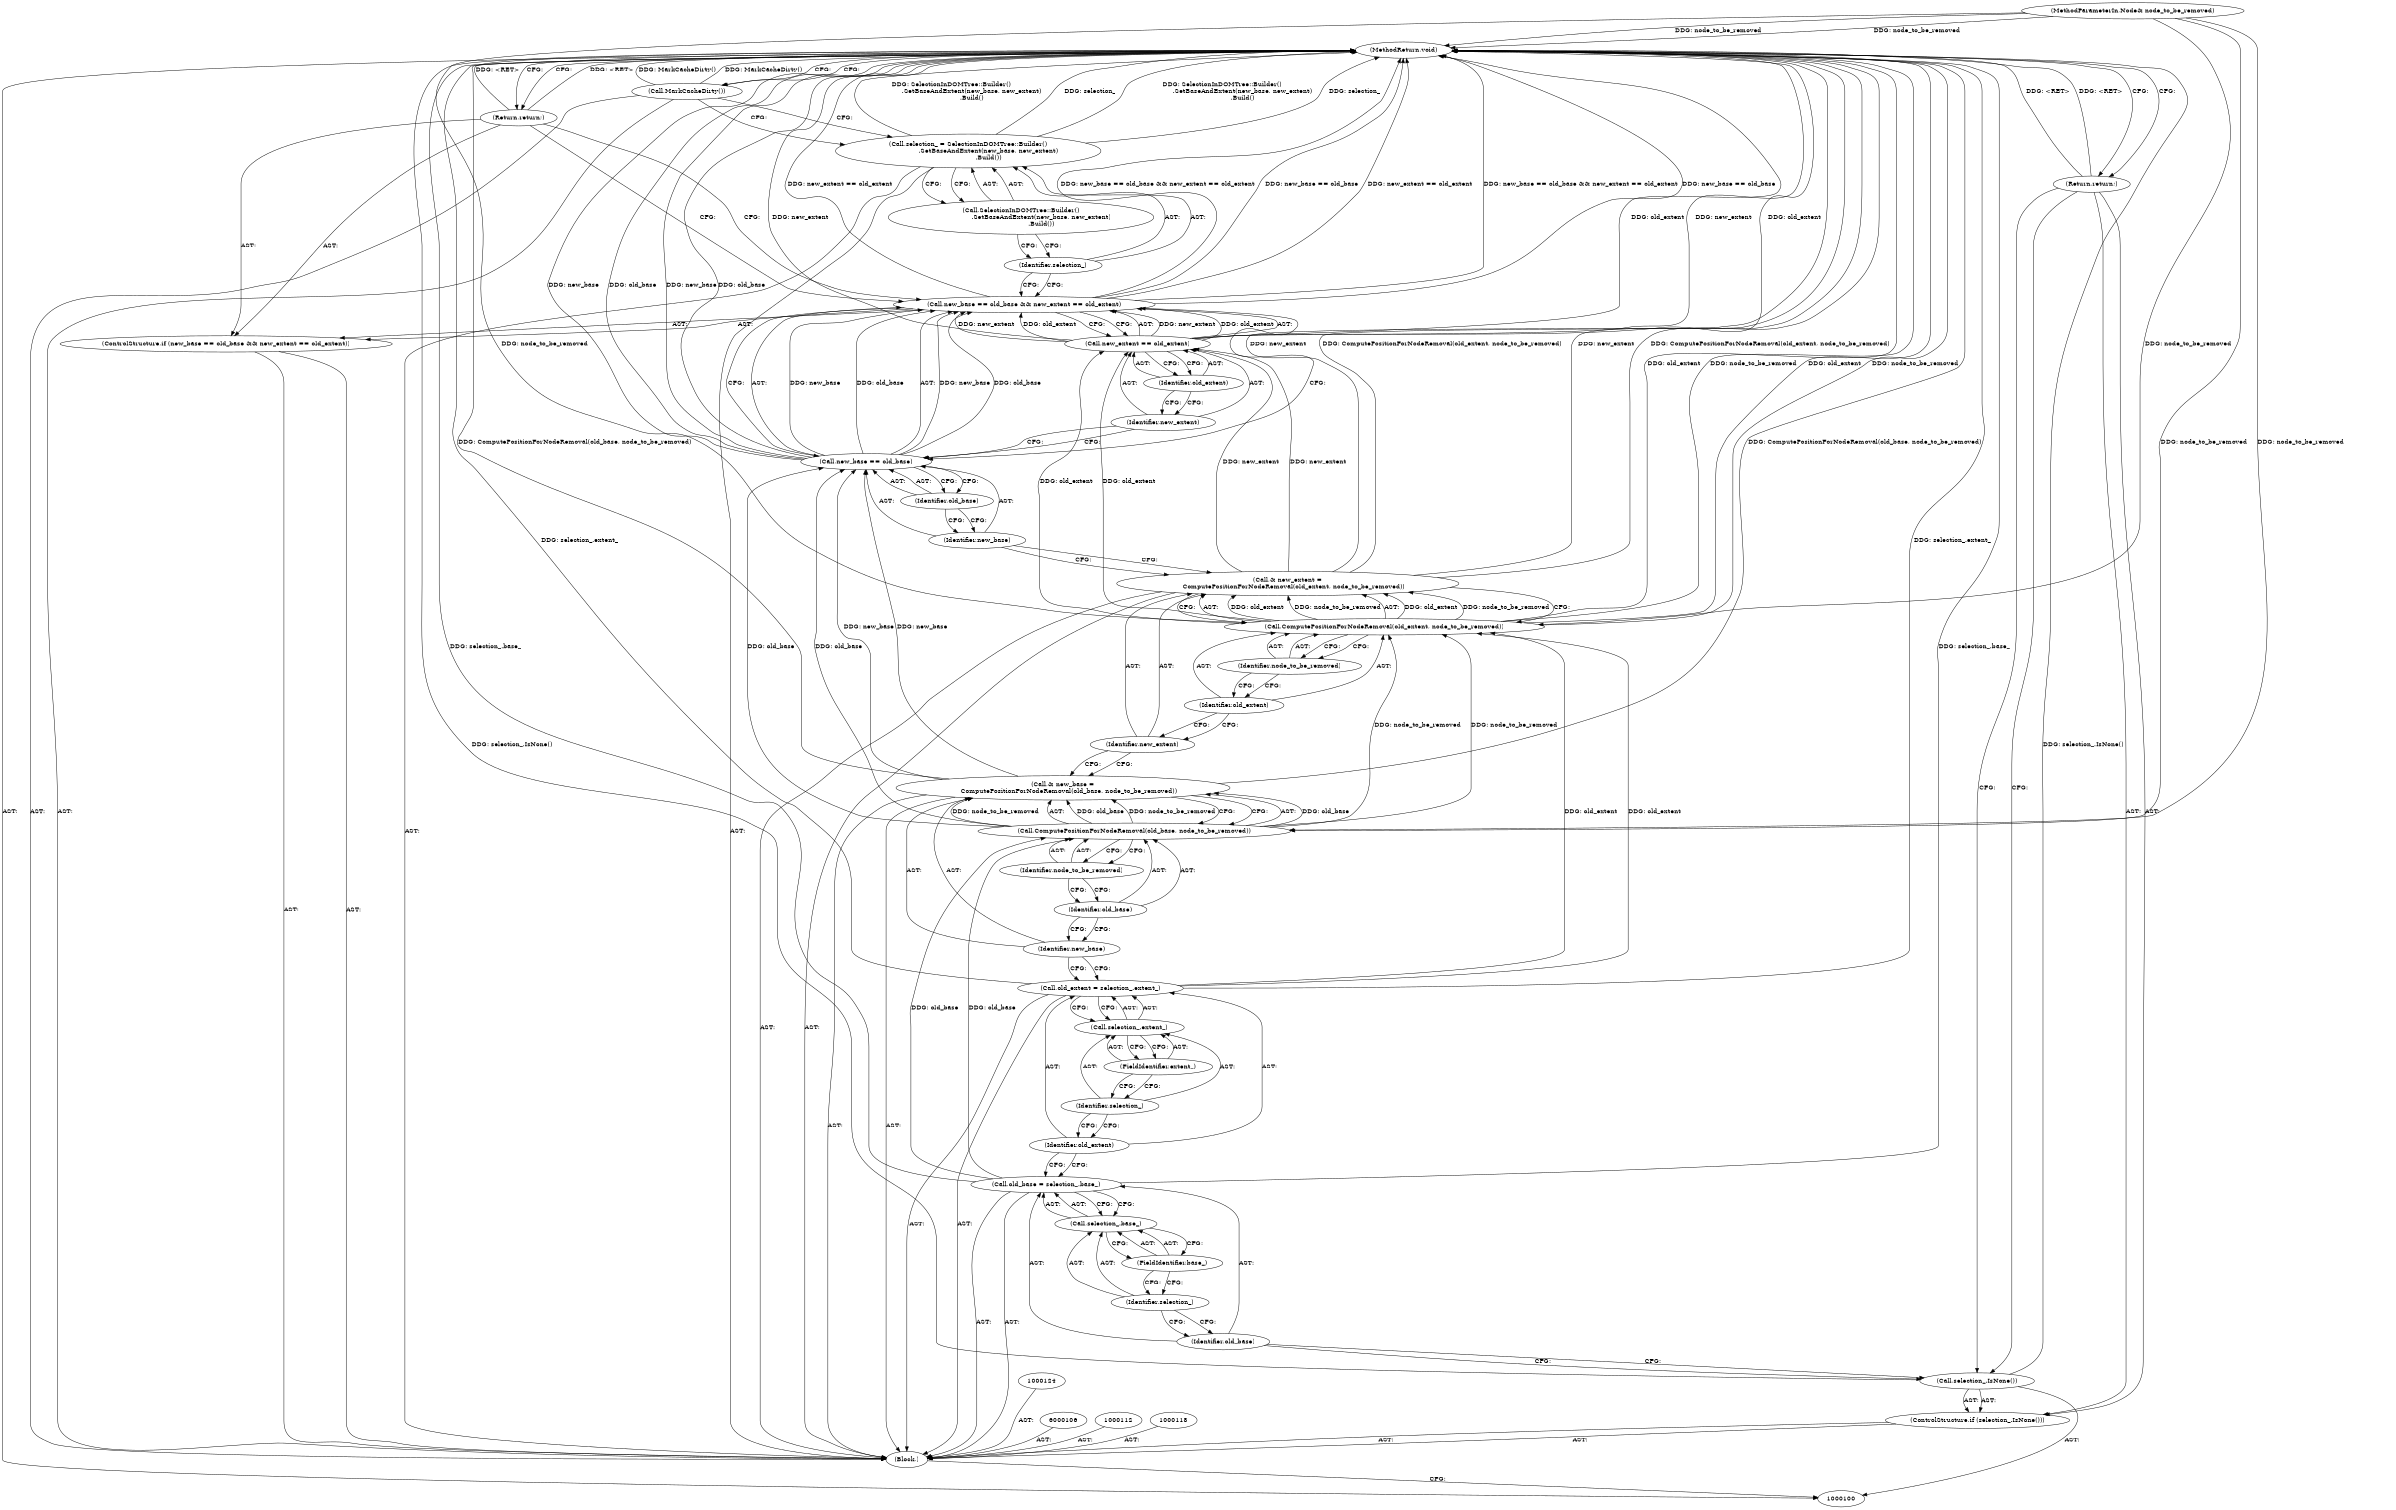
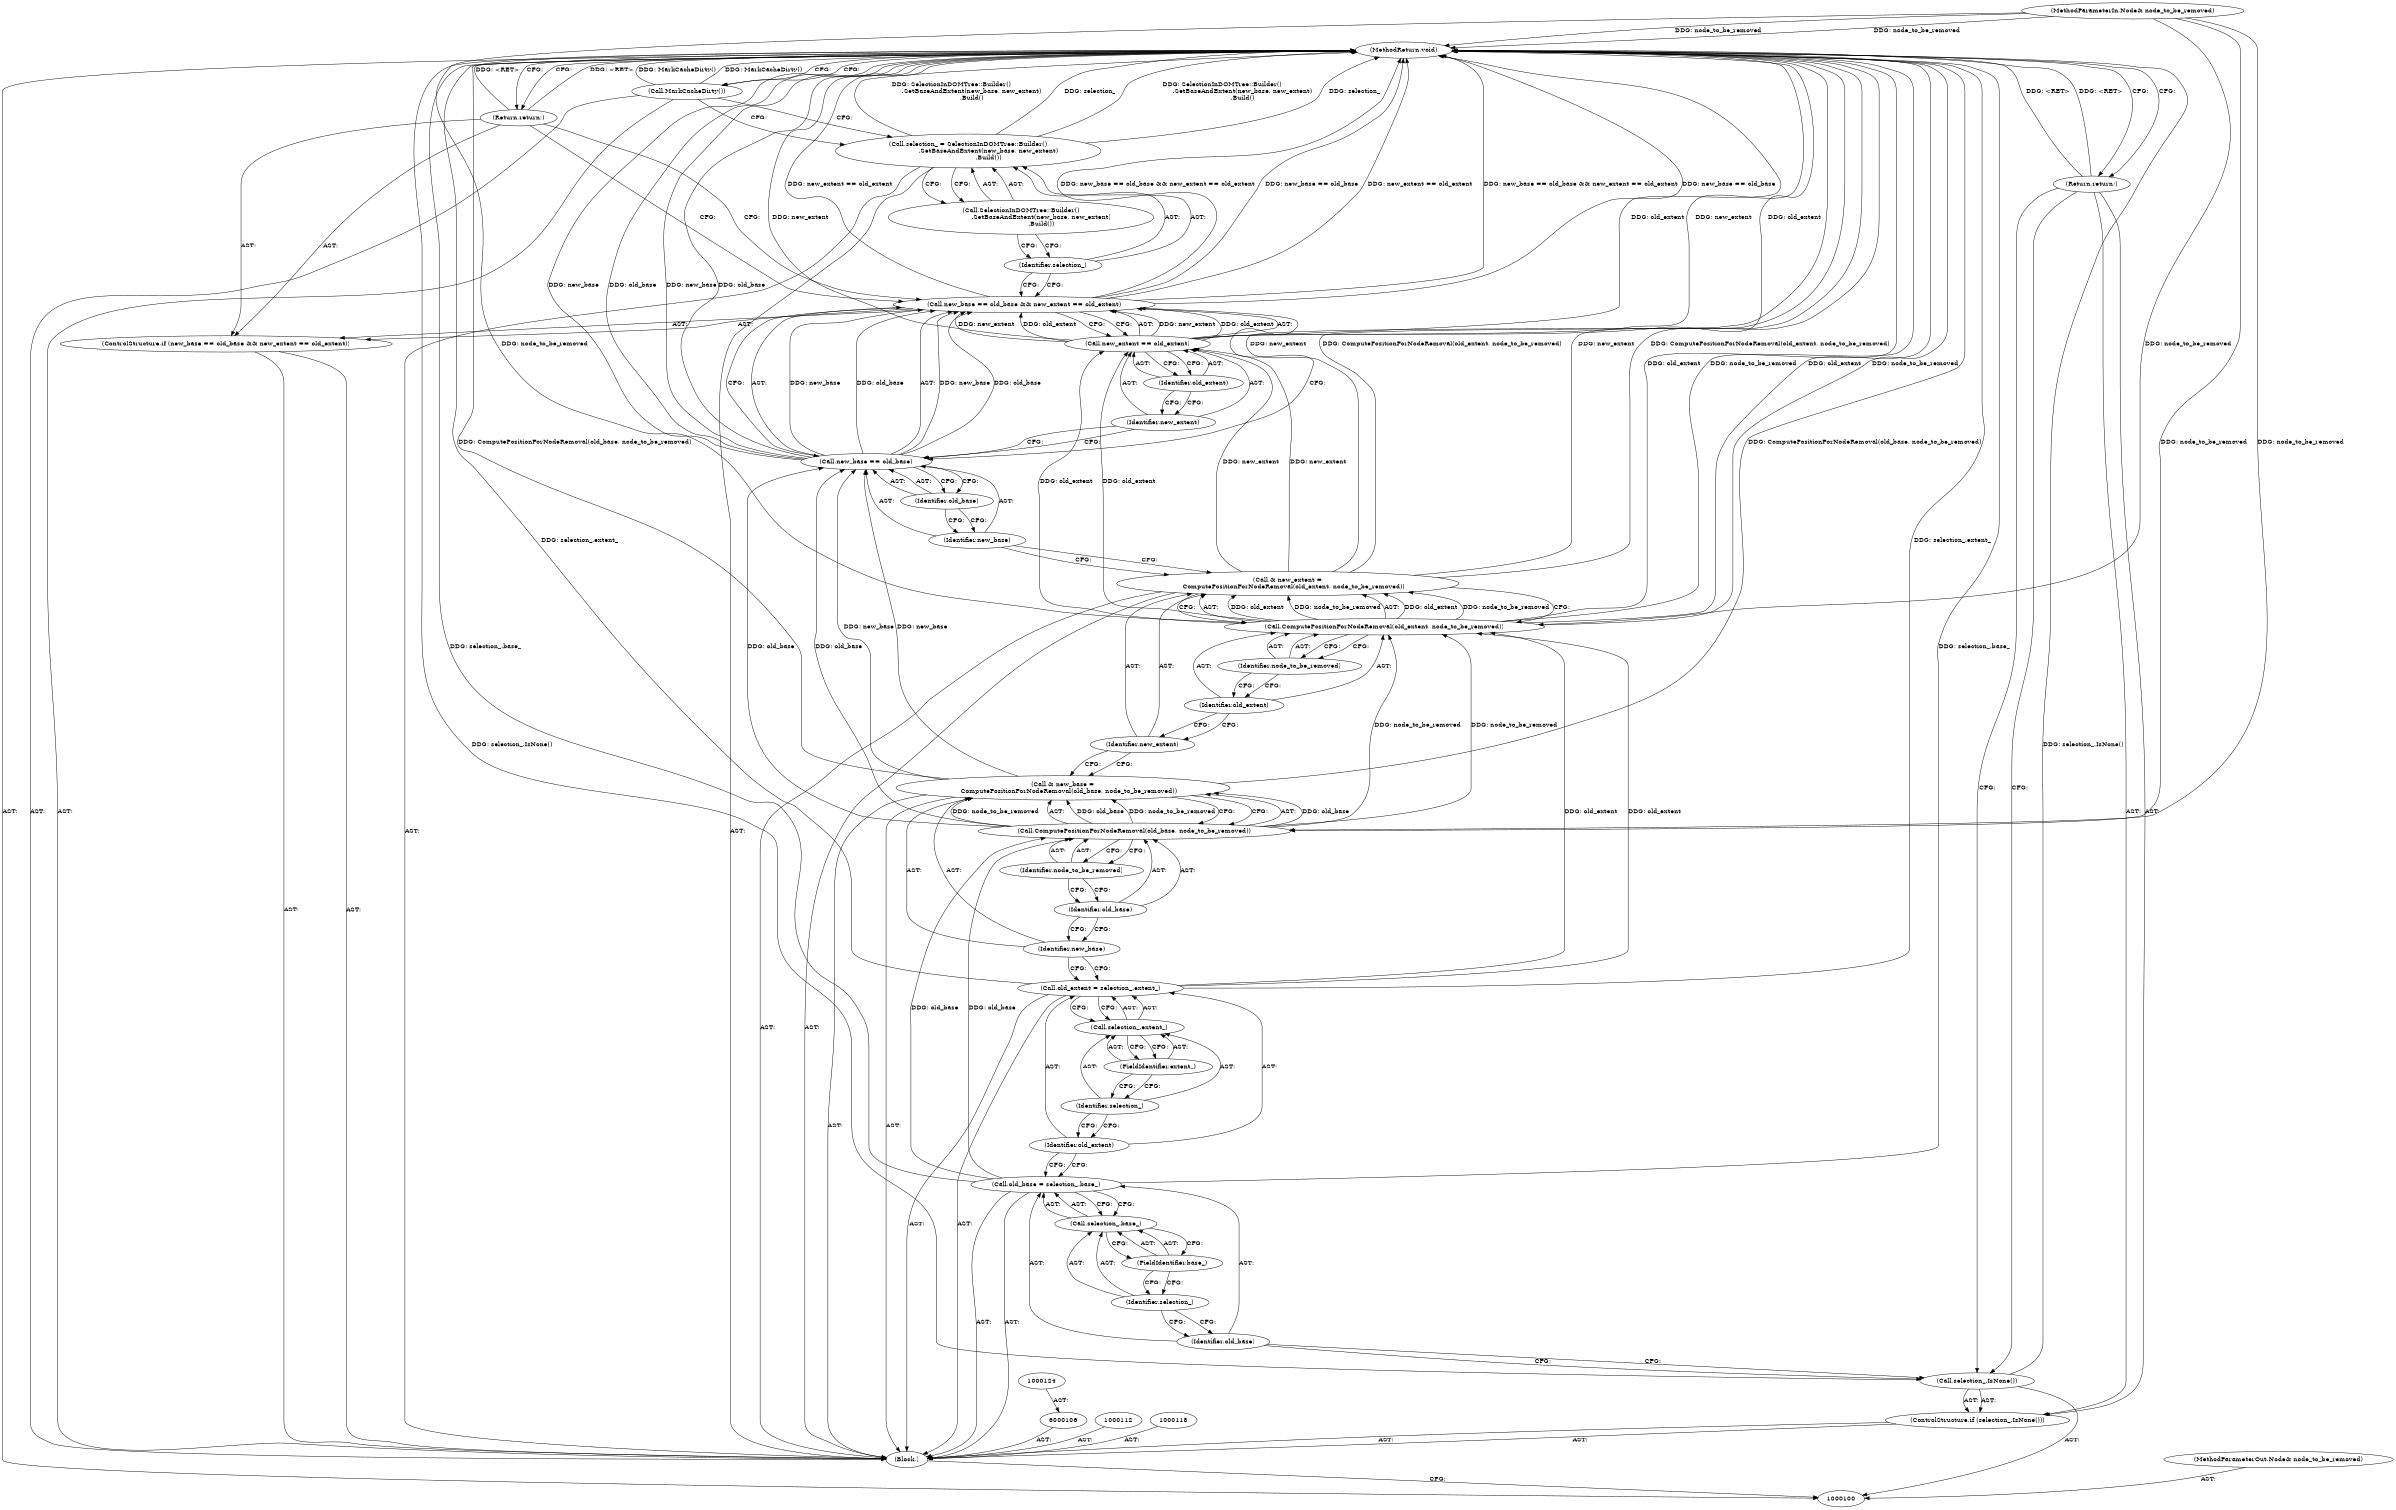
(998, 1444) -> (1052, 1399)
none -> (2279, 1460)
